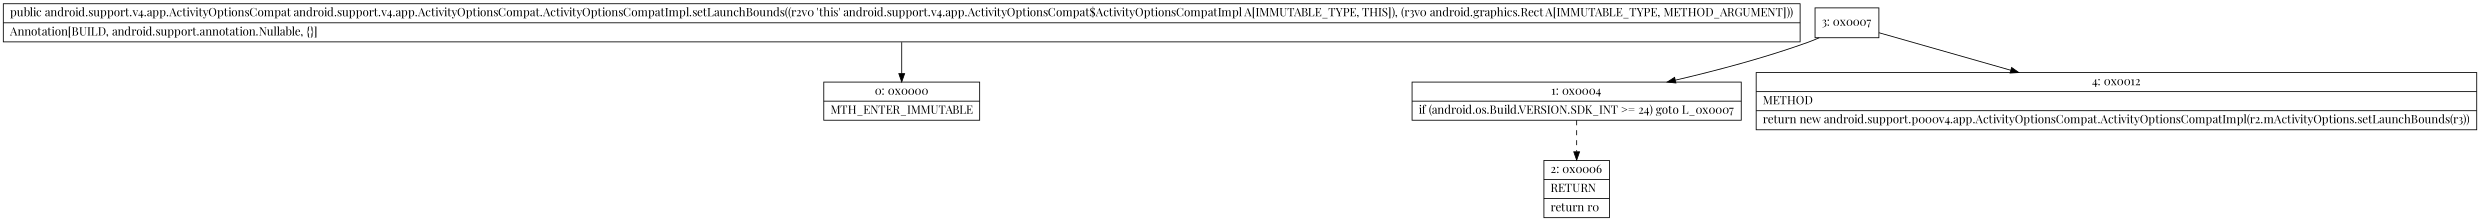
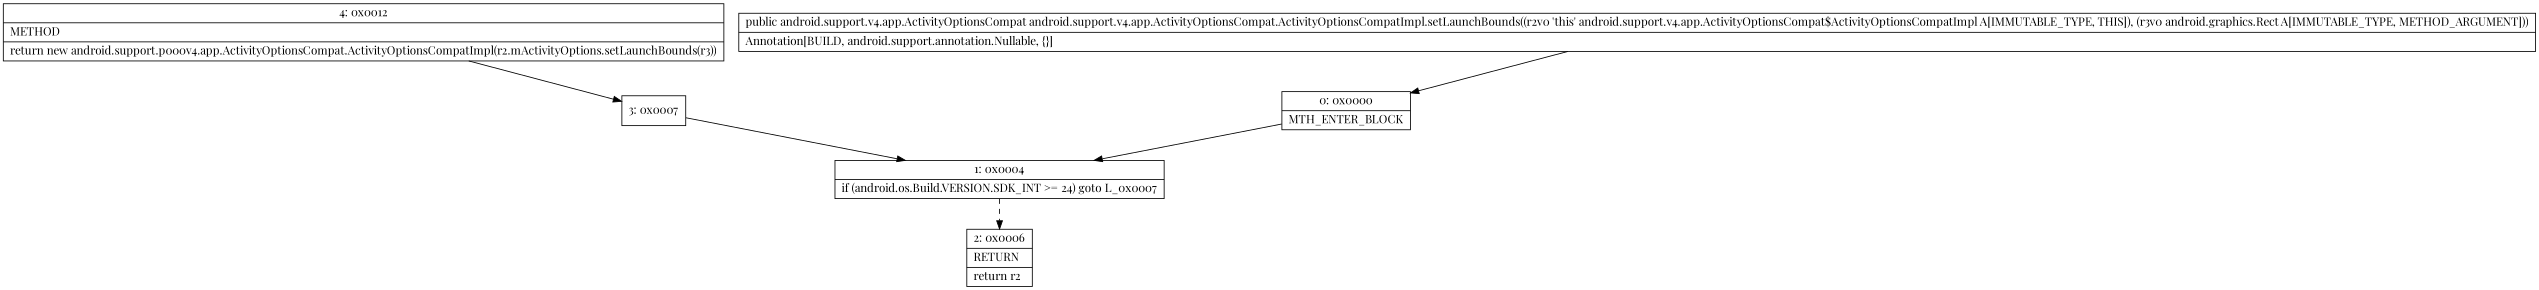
(1945, 51) -> (541, 80)
(902, 110) -> (1346, 120)
none -> (1192, 141)
(1575, 208) -> (997, 277)
